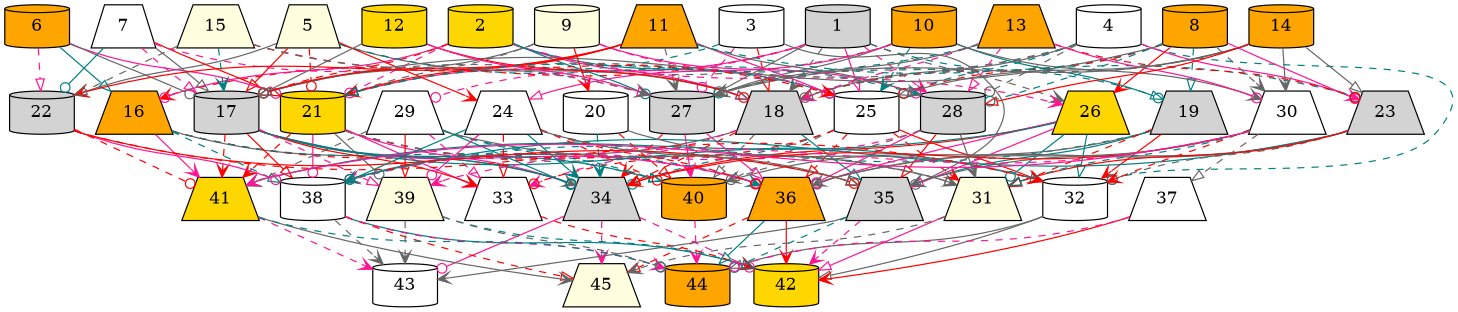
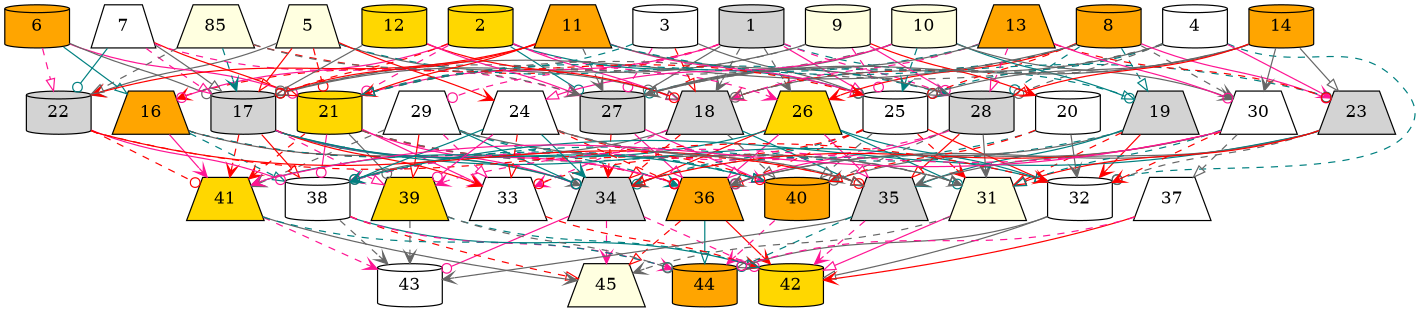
(216, 26) -> (216, 26)
(924, 26) -> (924, 26)
(1004, 109) -> (775, 68)
(938, 150) -> (758, 152)
(405, 199) -> (410, 199)
